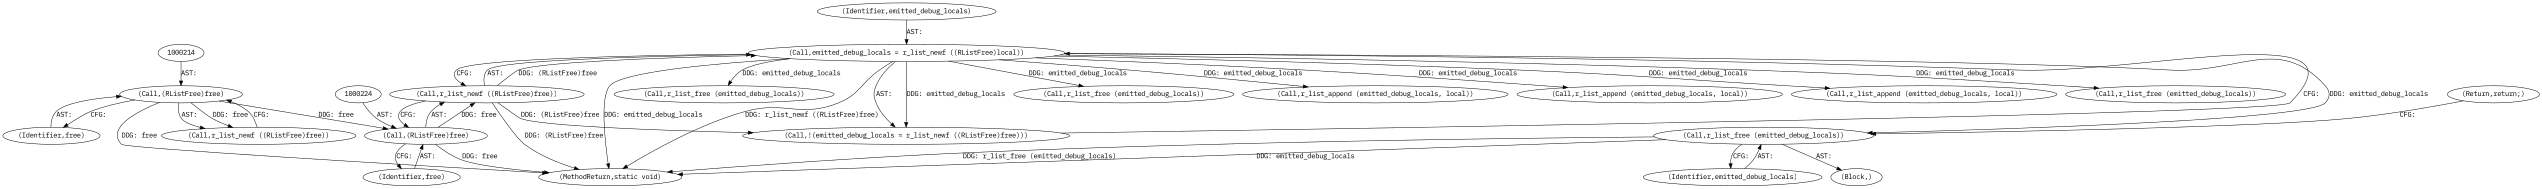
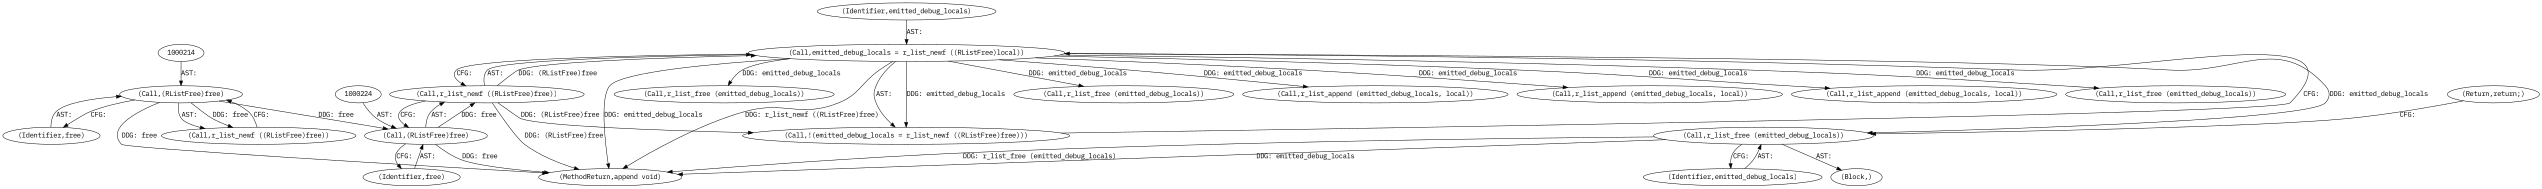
(610, 177) -> (610, 177)
